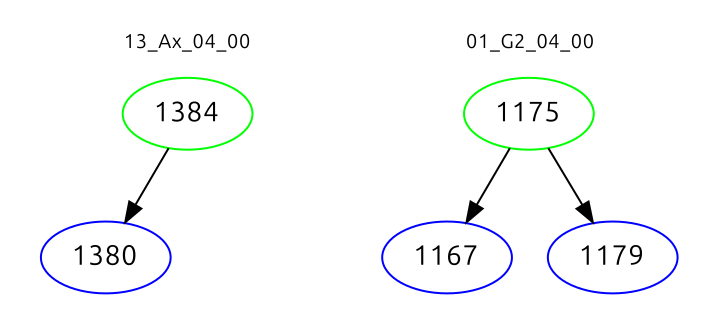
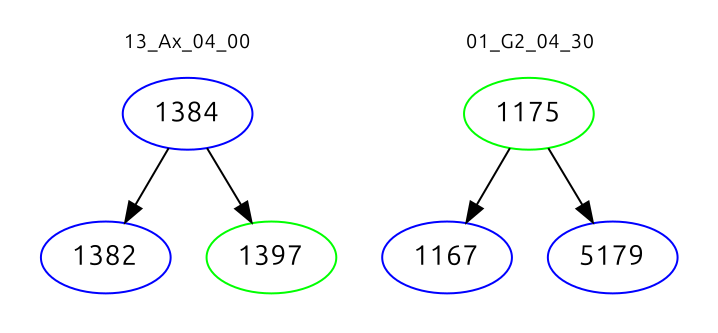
(531, 43) -> (531, 43)
(188, 114) -> (188, 114)
(106, 257) -> (106, 257)
none -> (271, 257)
(613, 257) -> (613, 257)
